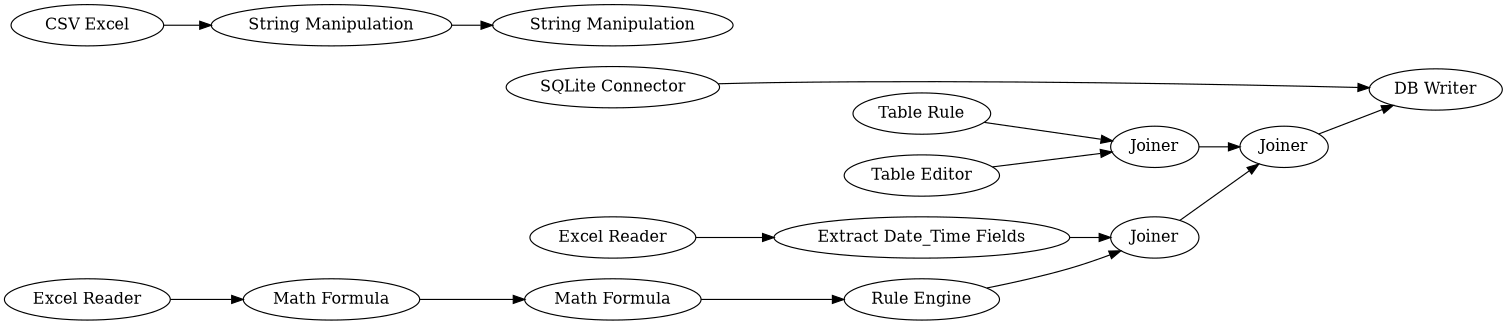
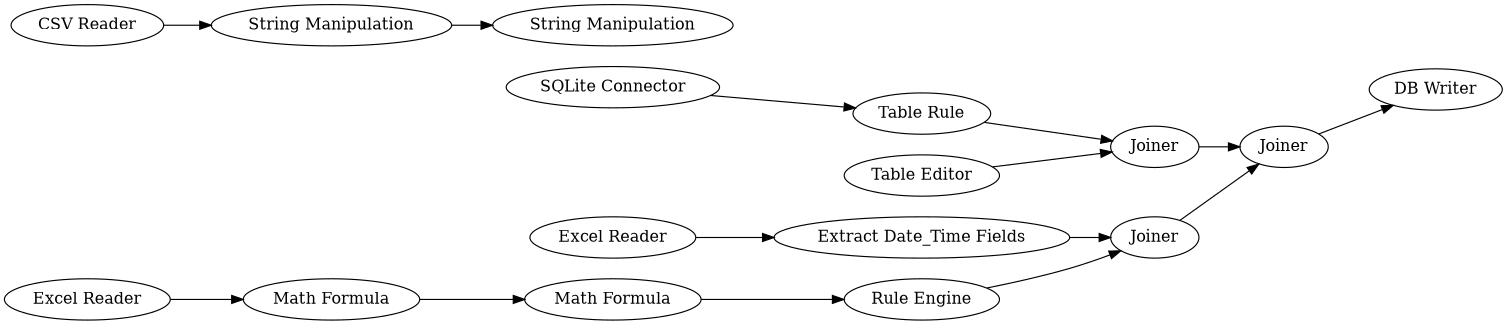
(87, 25) -> (87, 25)
(1038, 82) -> (777, 101)
